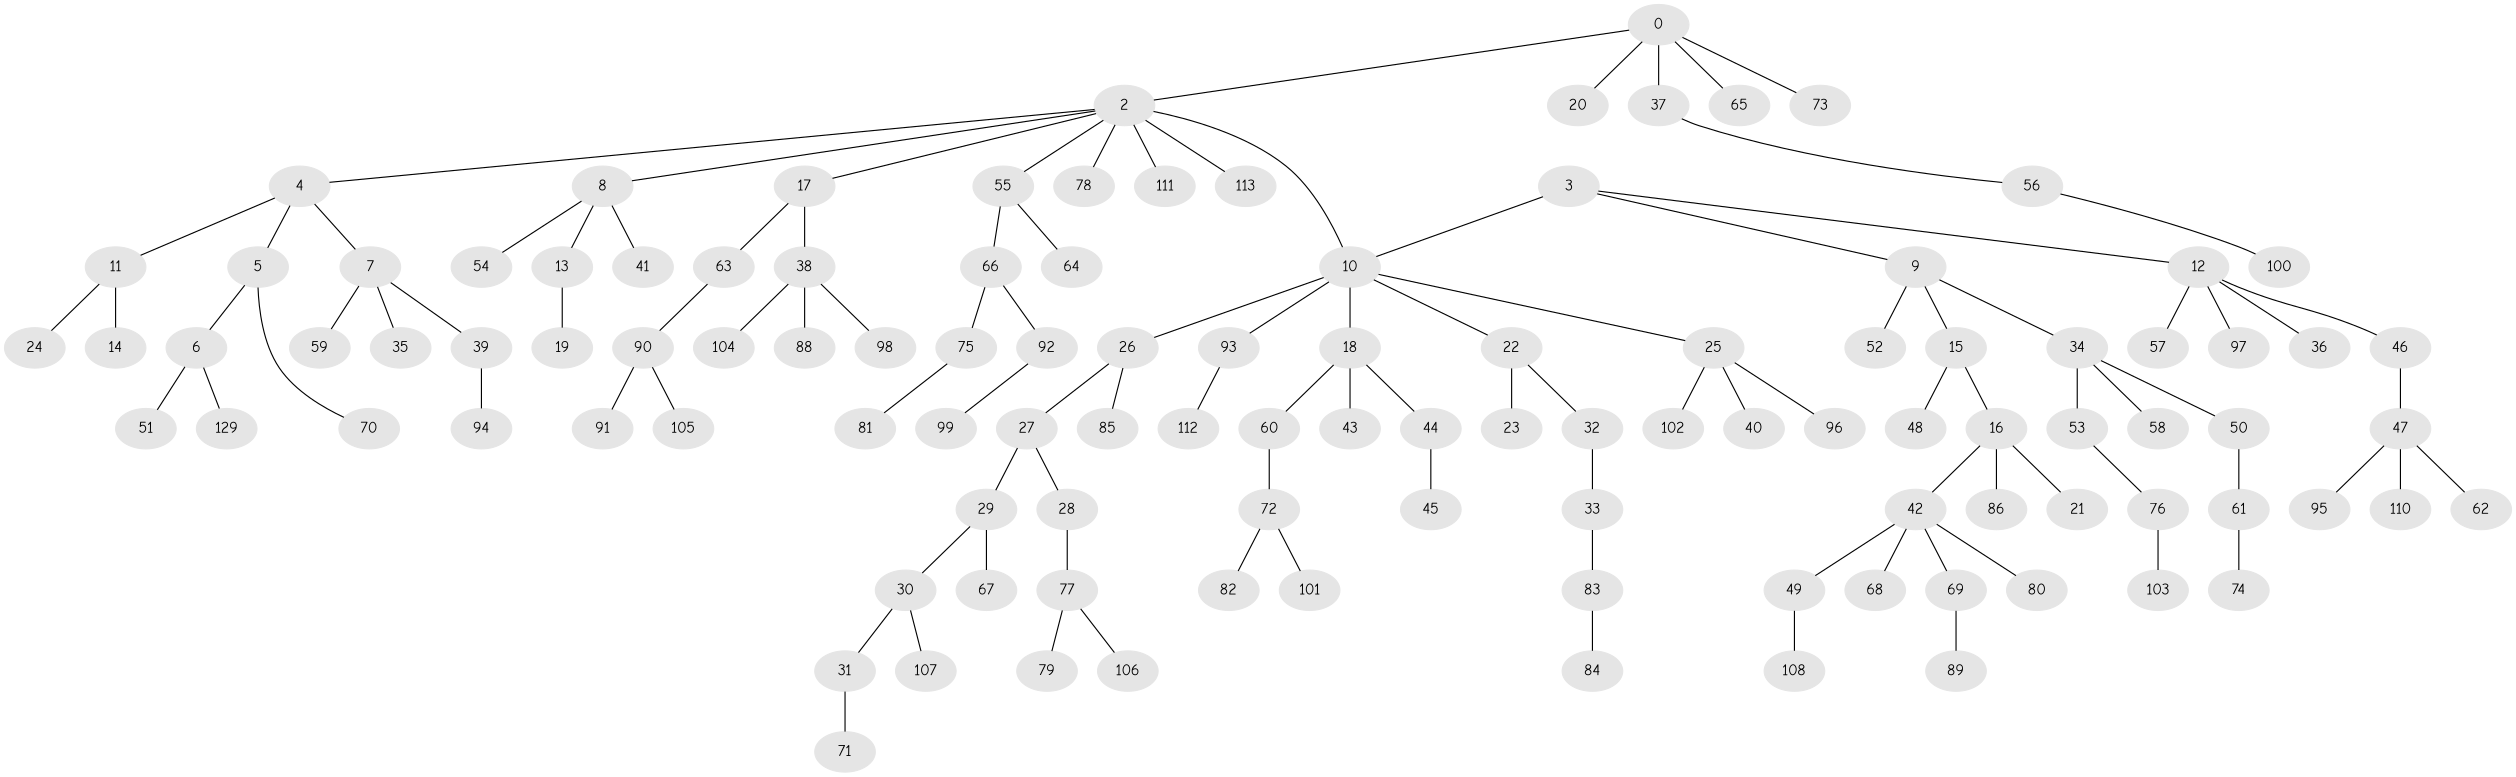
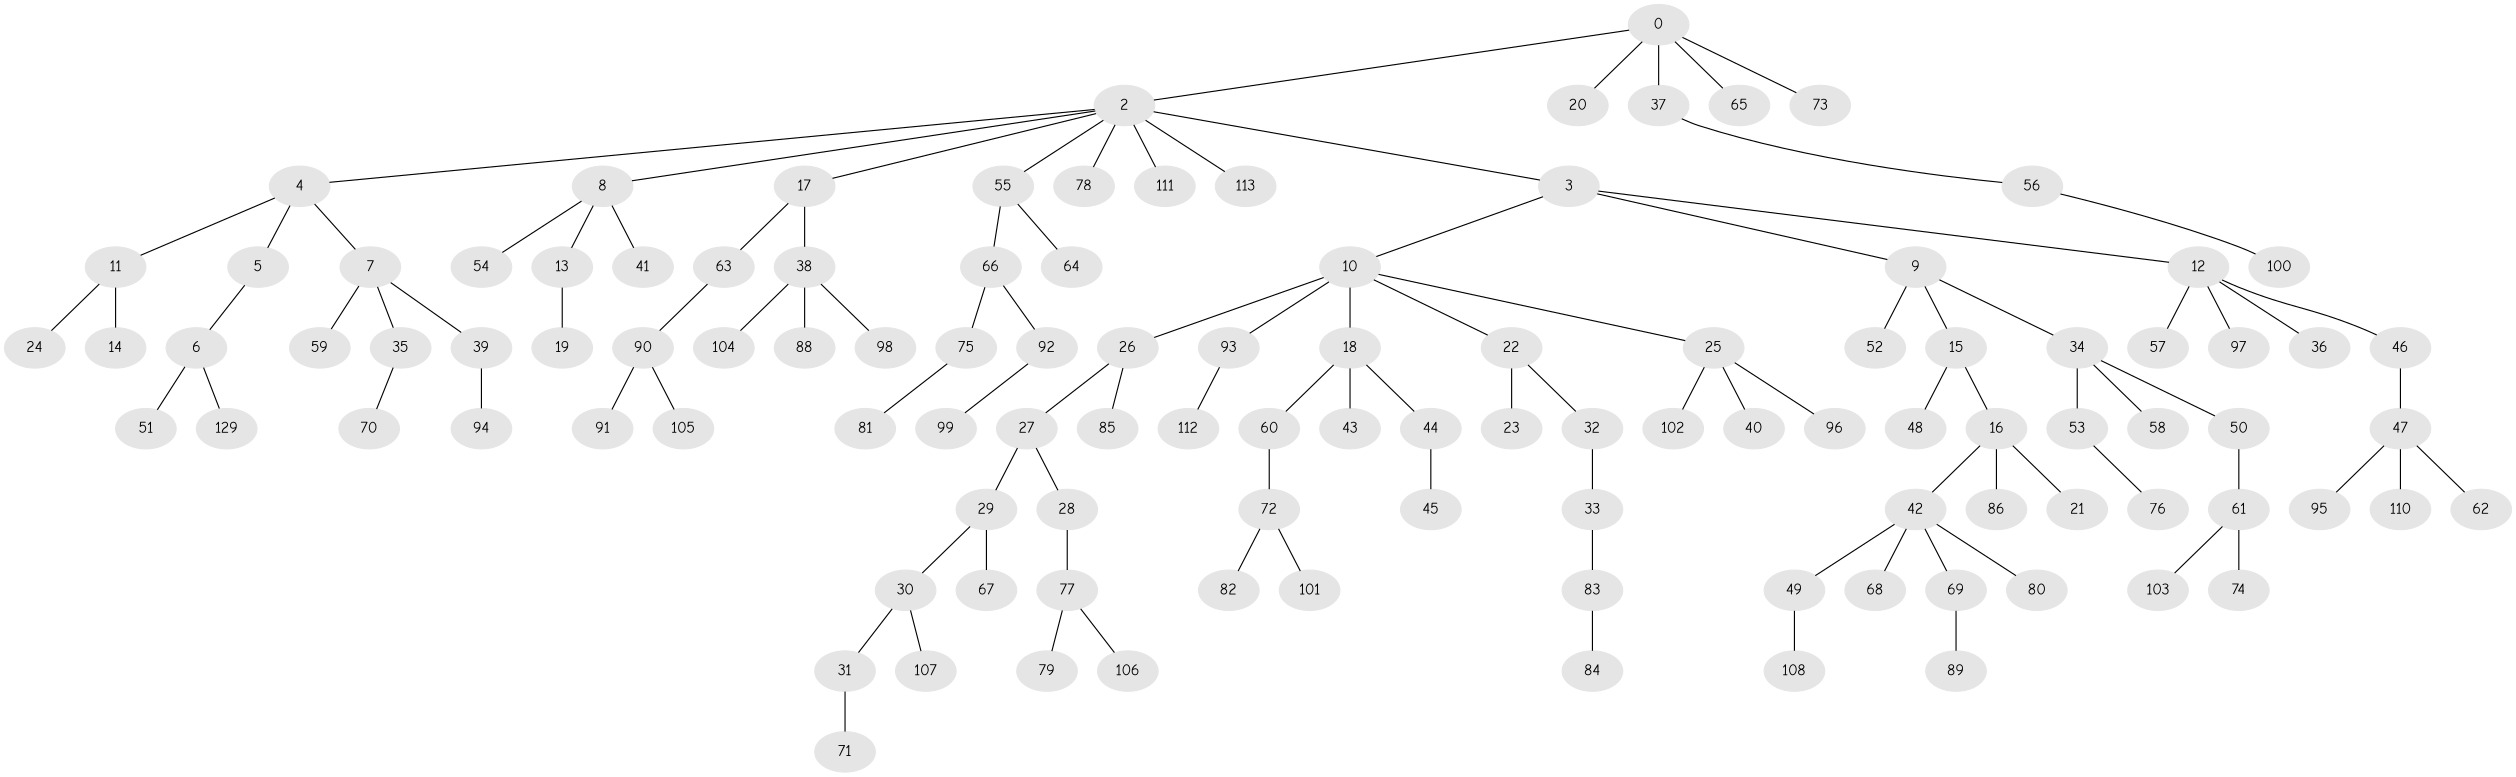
(1268, 153) -> (1347, 146)
(279, 367) -> (385, 388)
(2158, 550) -> (2199, 550)
